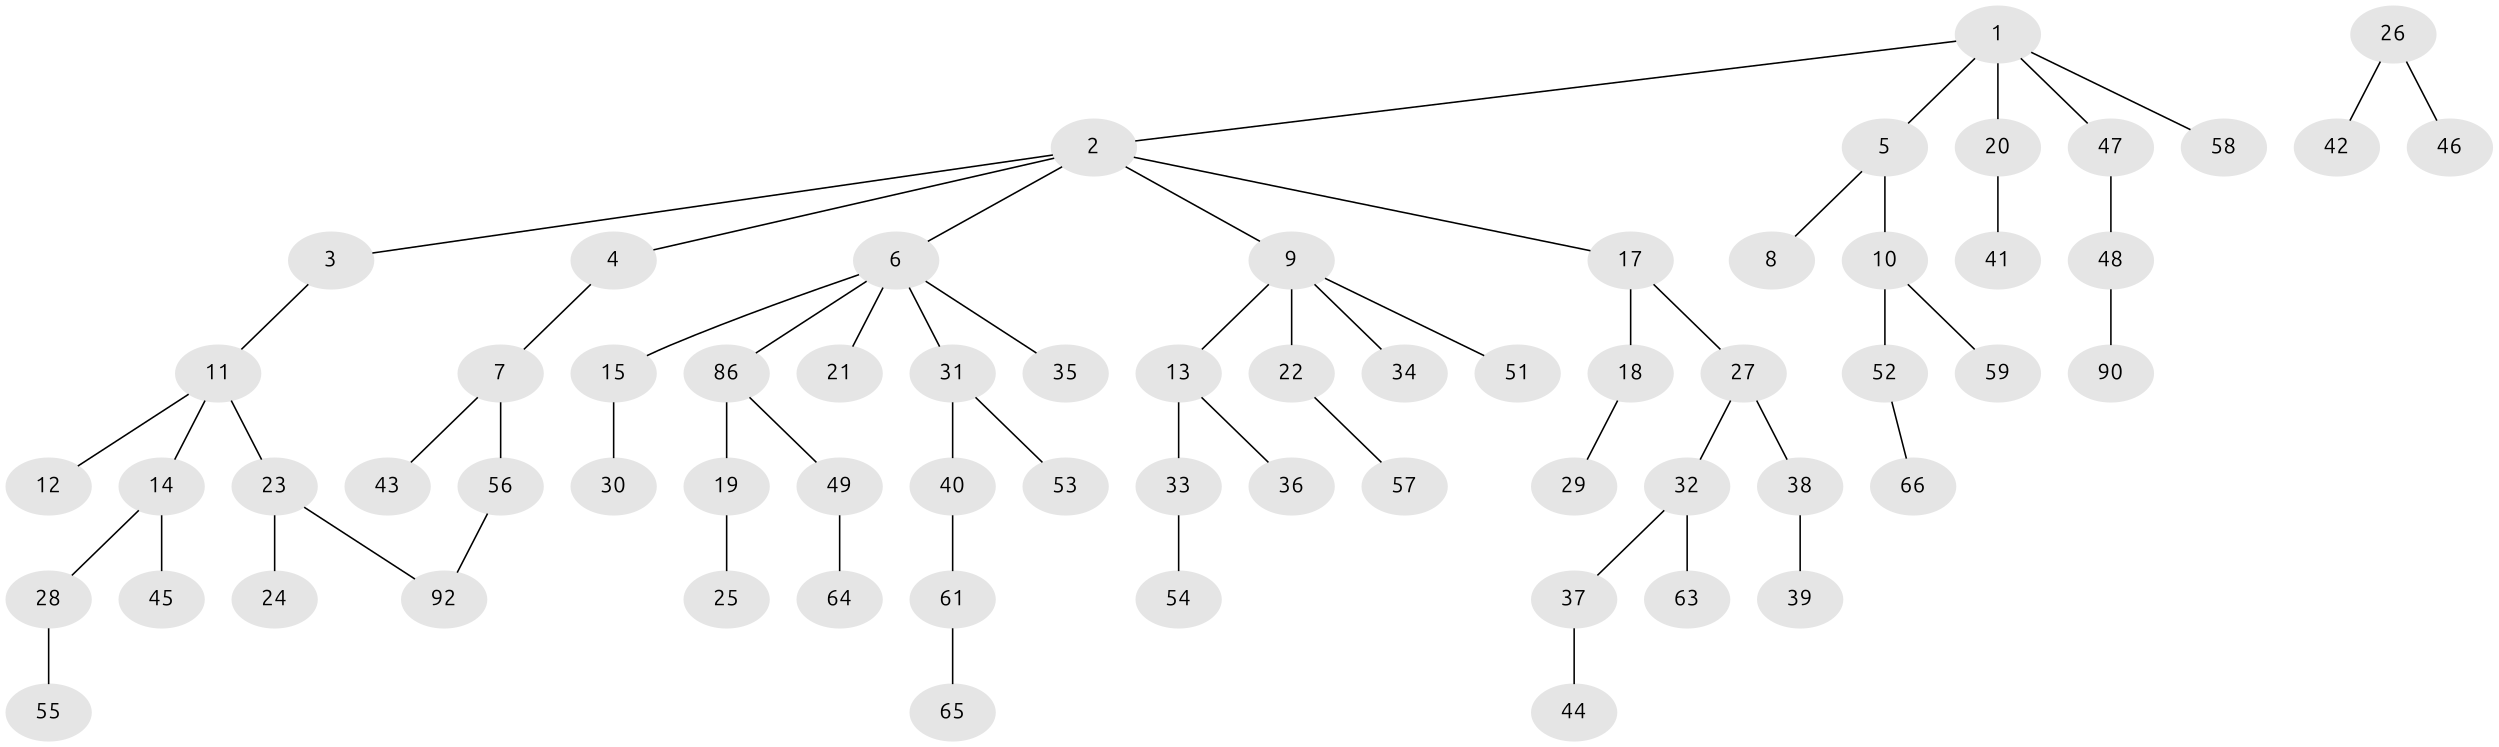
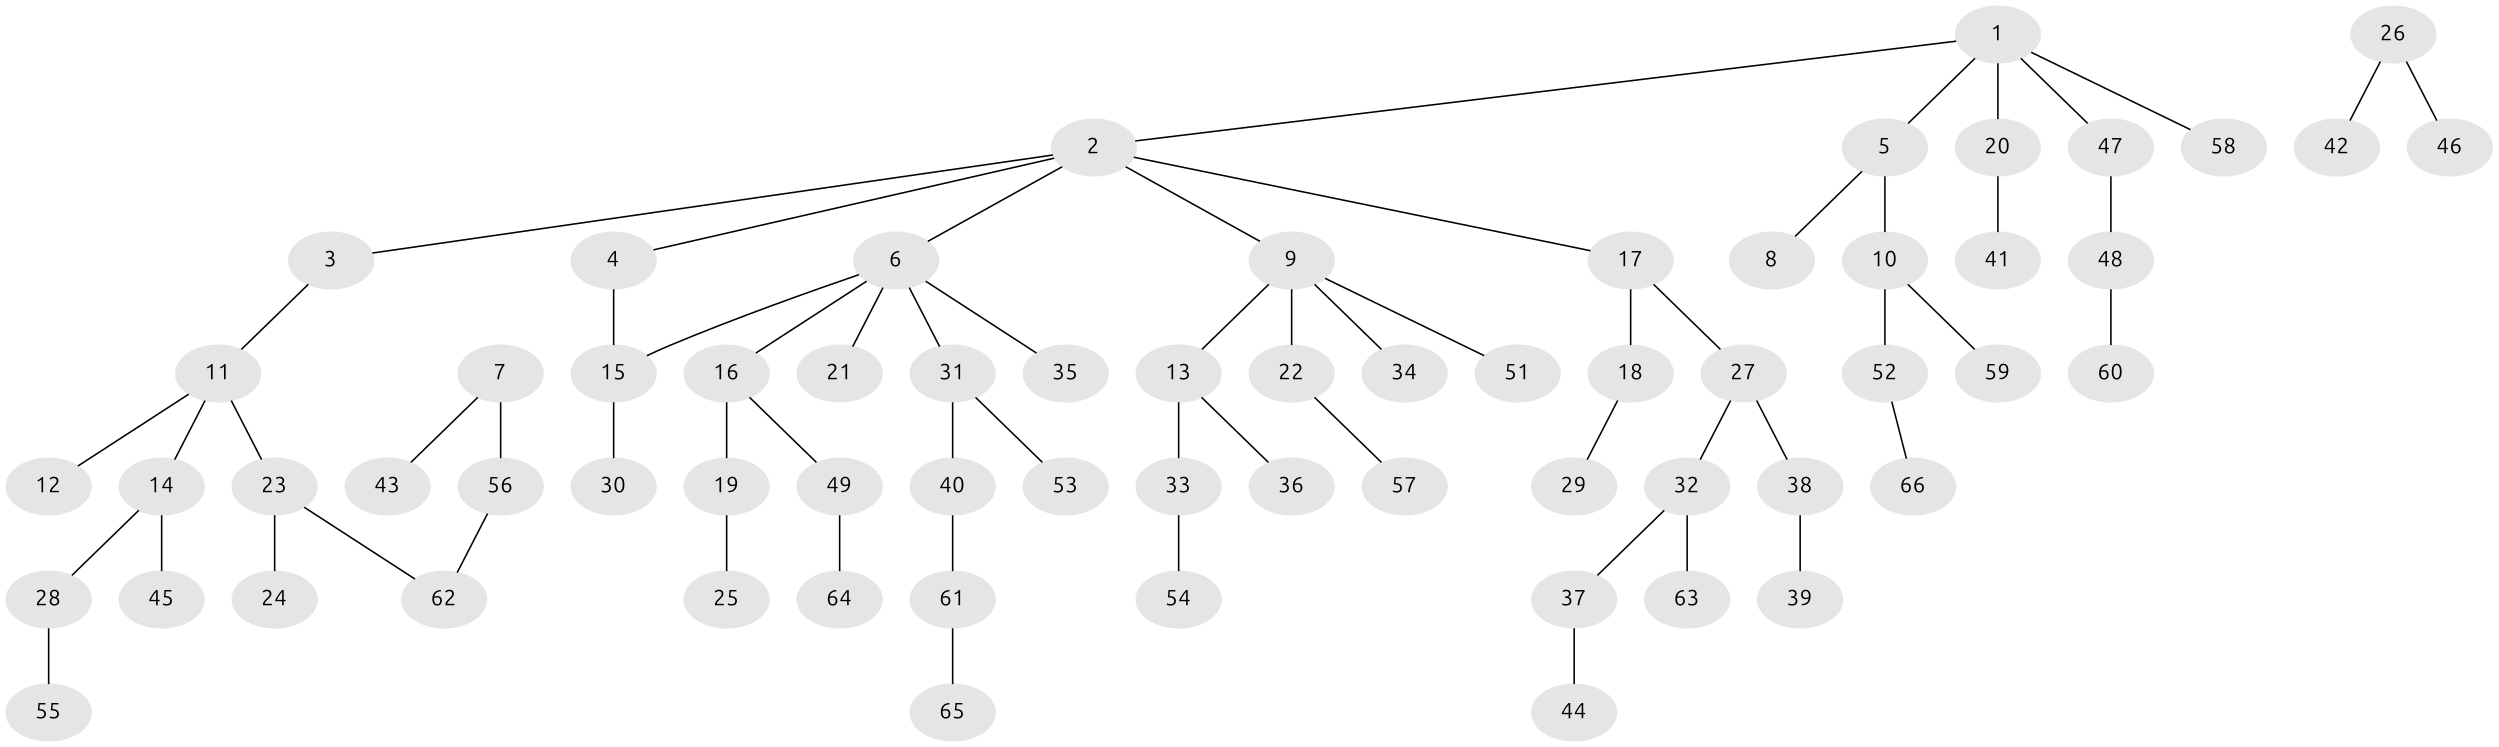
(557, 317) -> (614, 317)
(727, 374) -> (727, 374)
(2111, 374) -> (2111, 374)
(444, 600) -> (444, 600)
